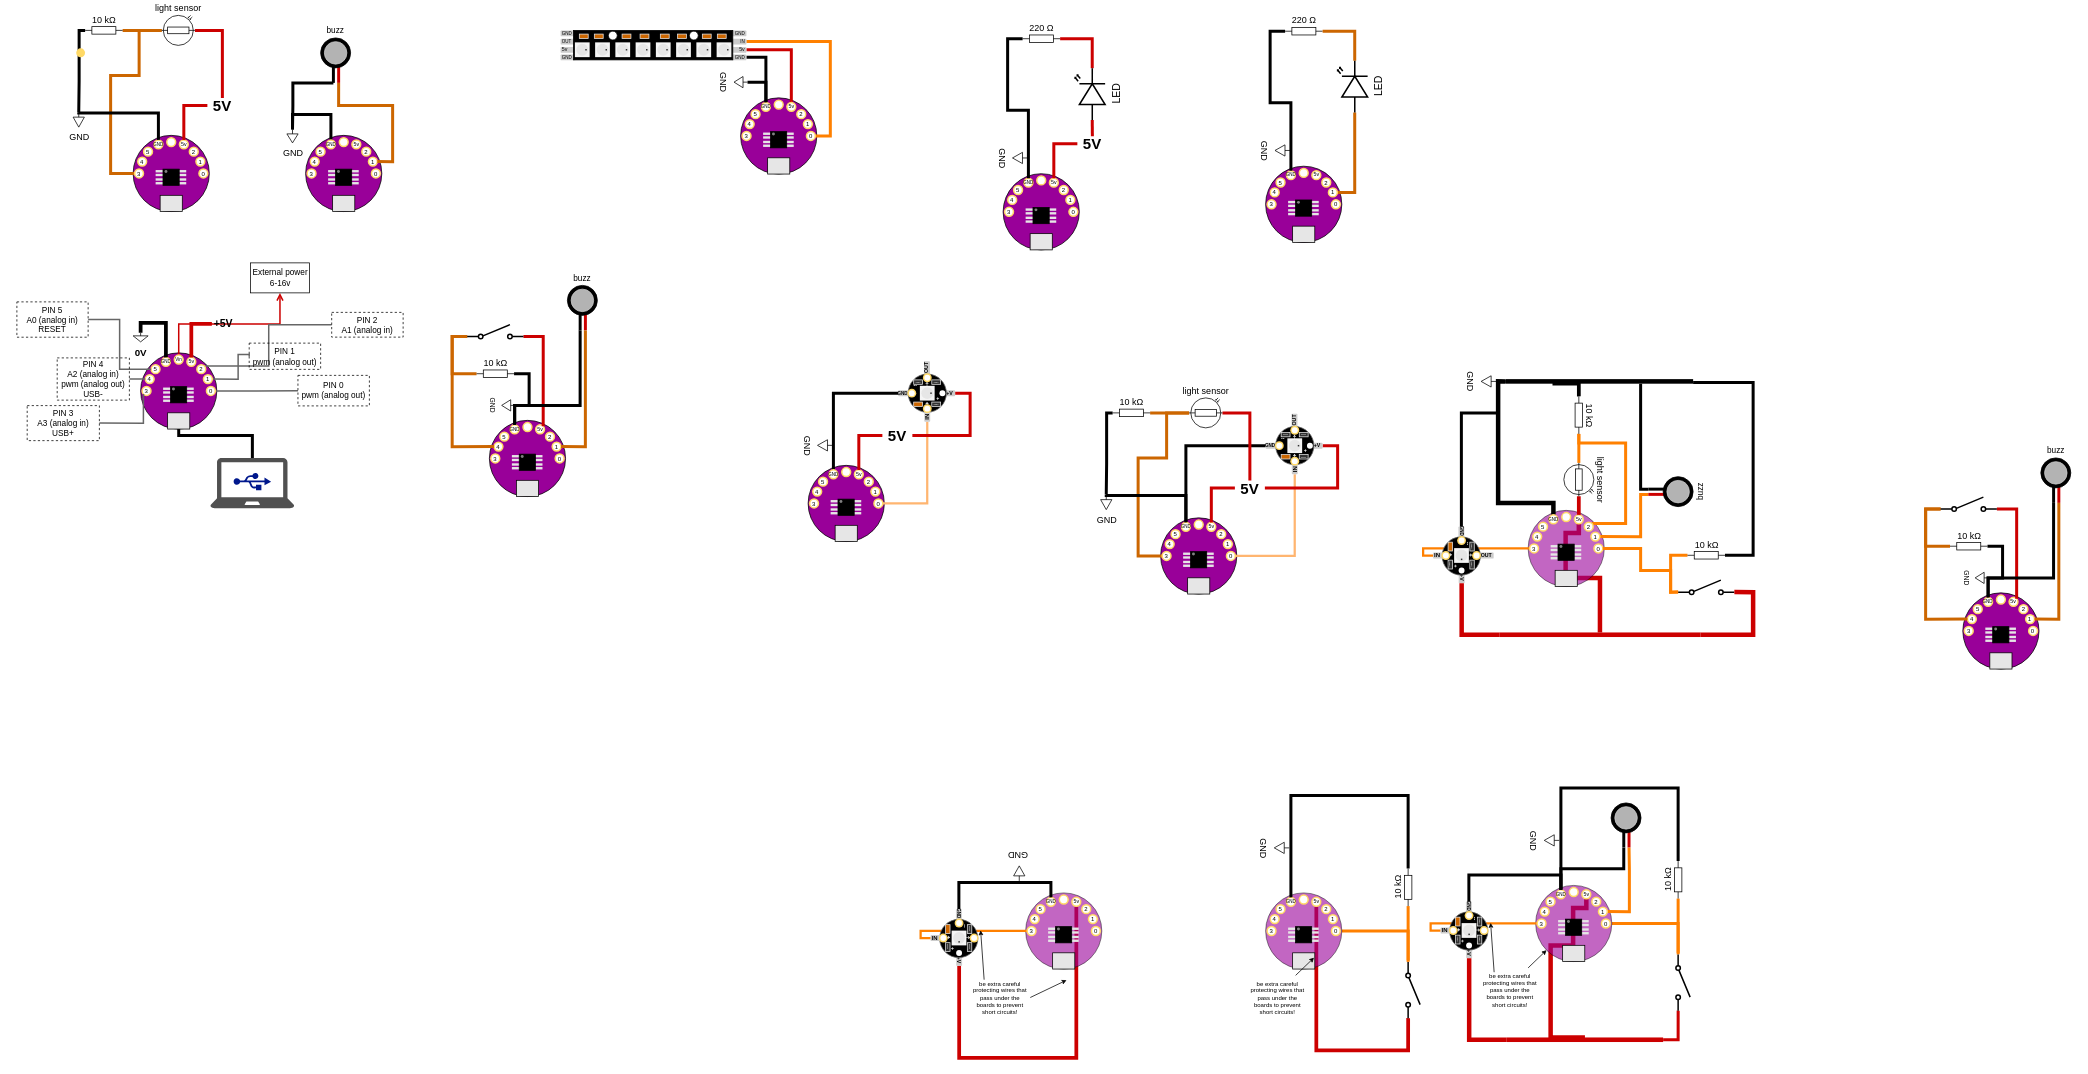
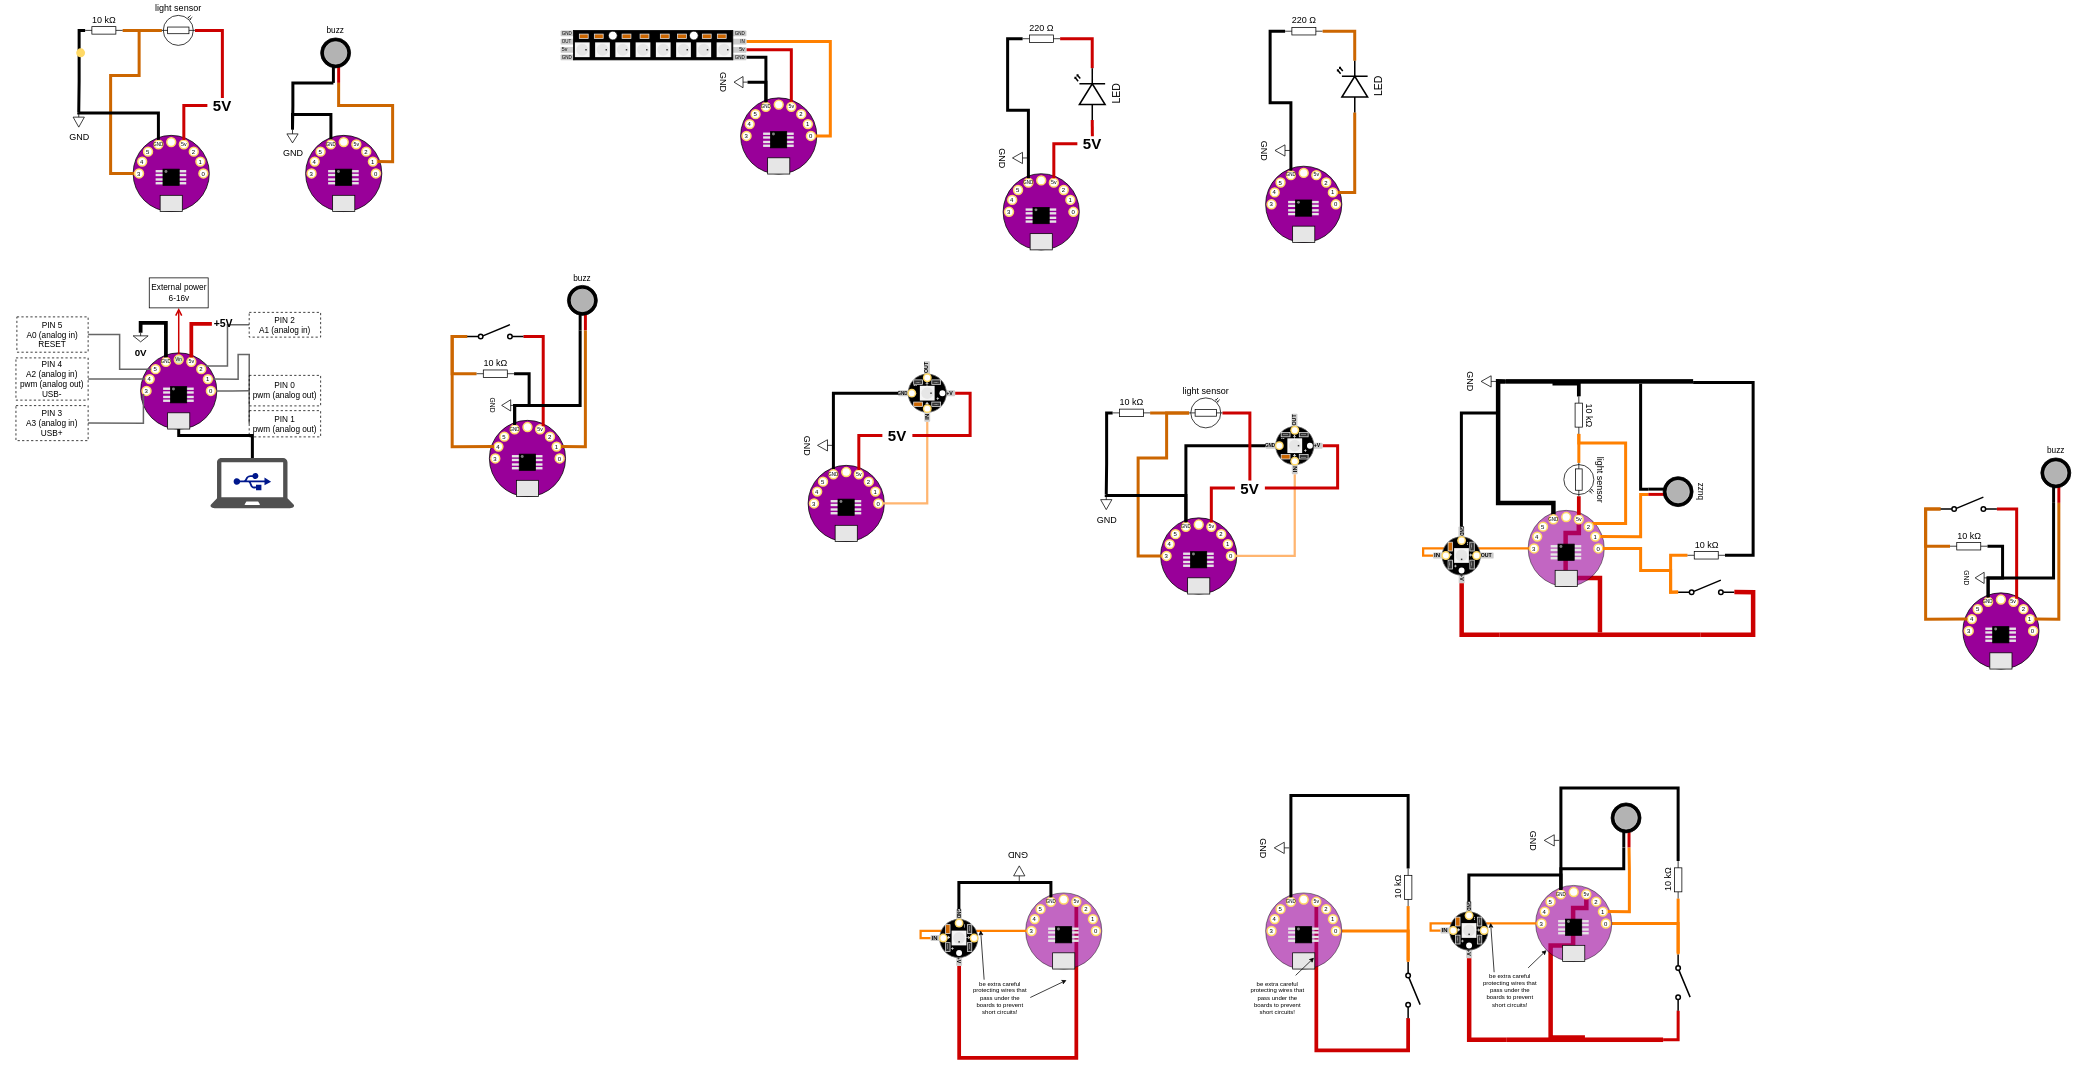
(280, 278) -> (179, 293)
(53, 320) -> (53, 335)
(367, 325) -> (285, 325)
(285, 356) -> (285, 424)
(179, 360) -> (179, 360)
(93, 379) -> (52, 379)
(334, 391) -> (285, 391)
(63, 423) -> (52, 423)
